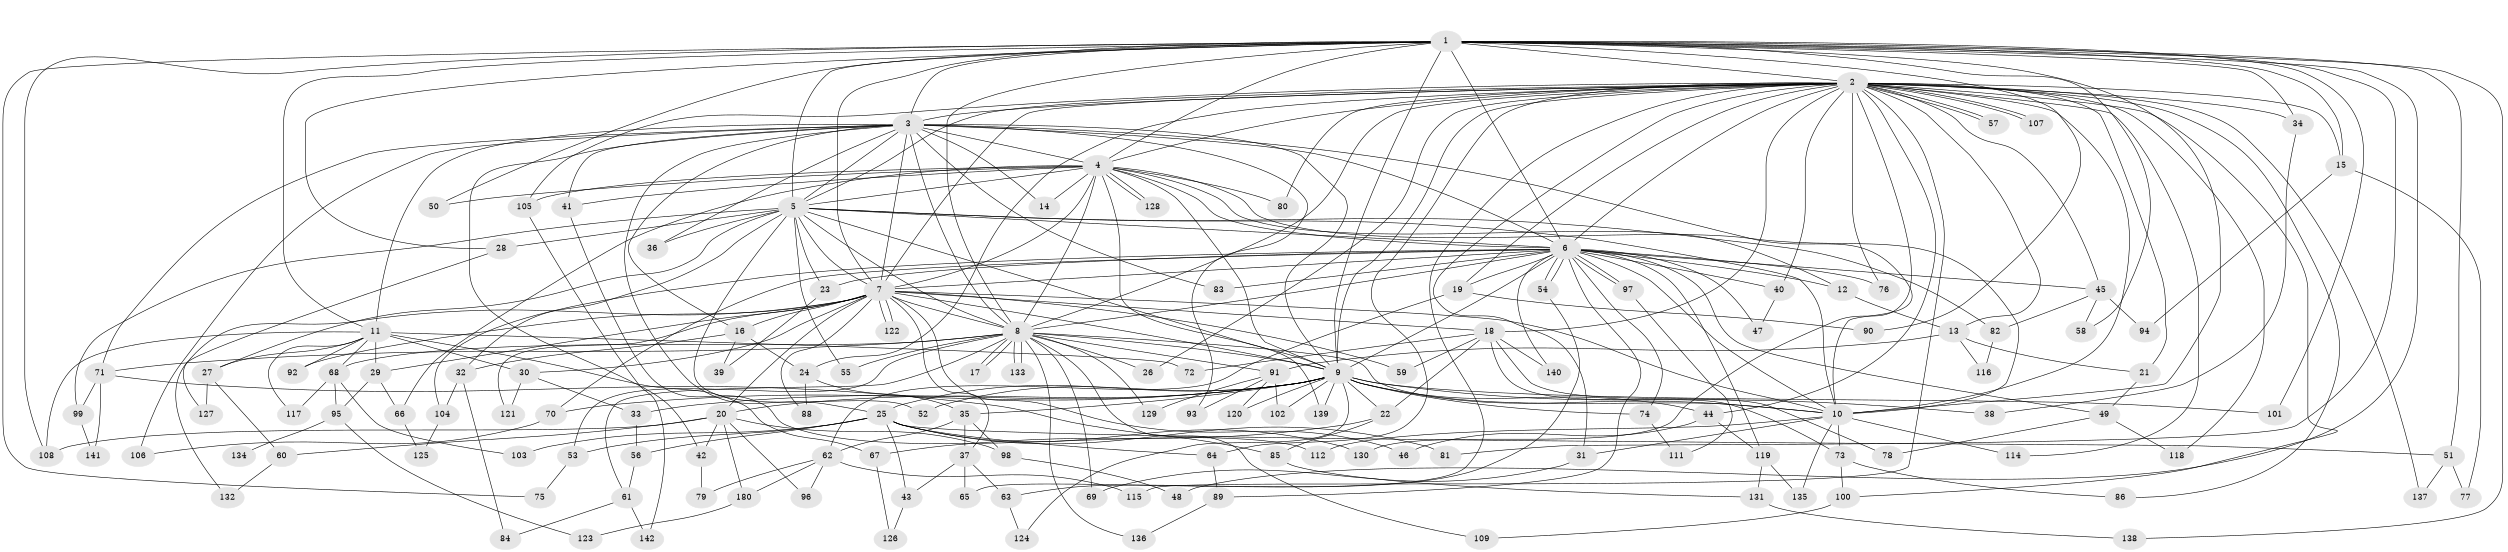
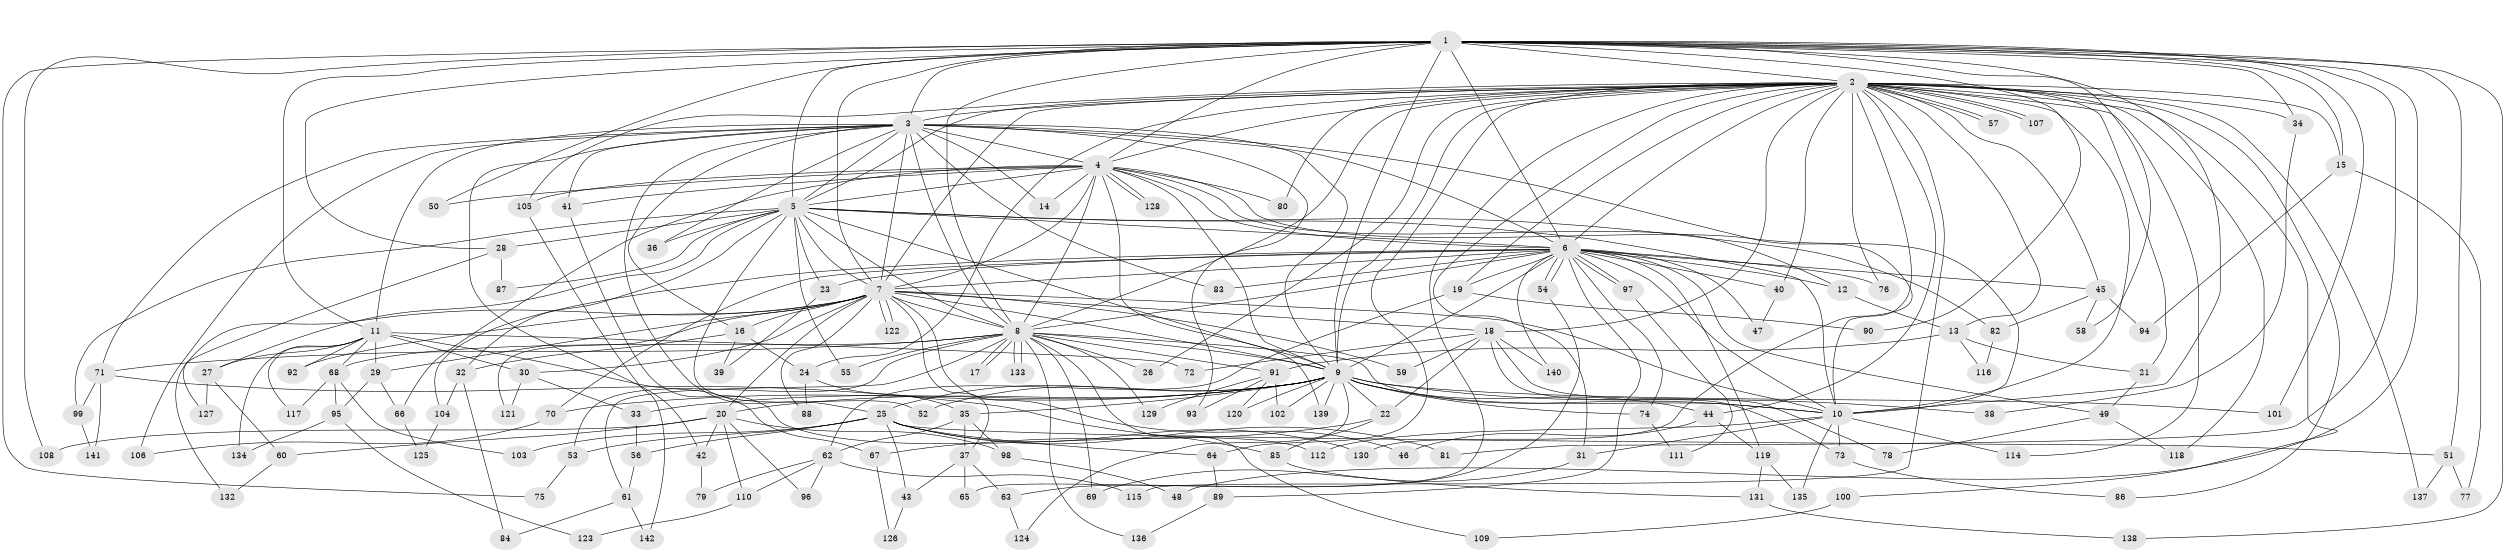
none -> (501, 290)
(172, 339) -> (268, 362)
(1842, 481) -> none
(744, 498) -> (744, 498)
